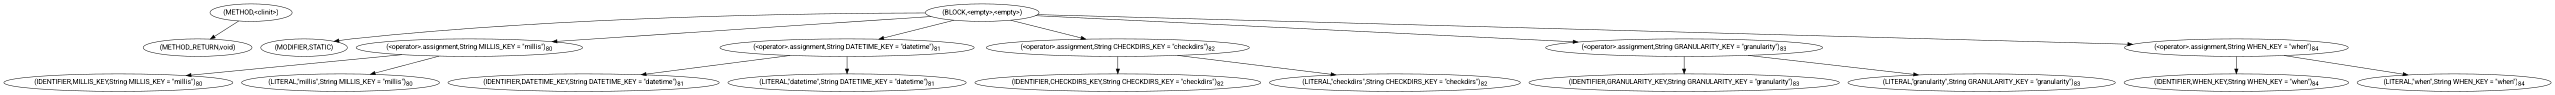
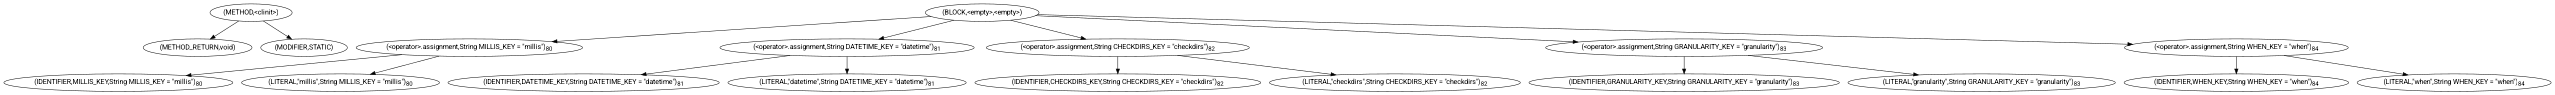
(632, 19) -> (275, 29)
